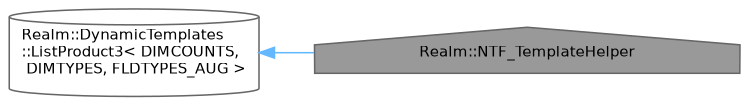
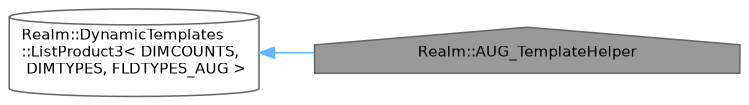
(527, 53) -> (527, 53)
